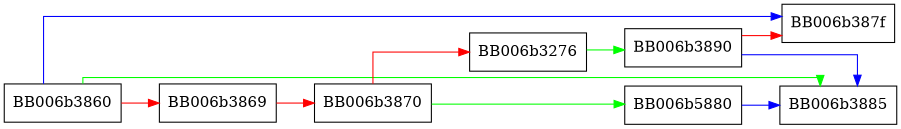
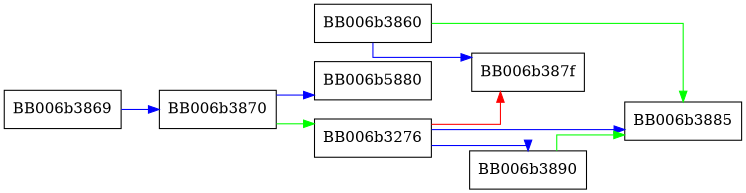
(756, 36) -> (477, 124)
(600, 50) -> (480, 146)
(400, 52) -> (290, 124)
(810, 55) -> (577, 135)
(135, 103) -> none
(290, 103) -> (135, 109)
(523, 104) -> (290, 95)
(755, 105) -> (523, 130)
